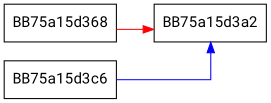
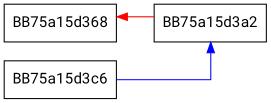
(130, 29) -> (141, 17)
